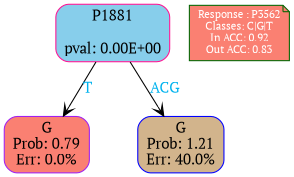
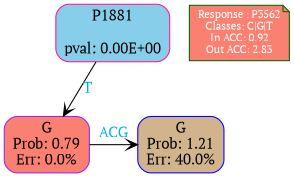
(239, 33) -> (239, 33)
(144, 84) -> (108, 145)
